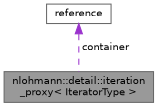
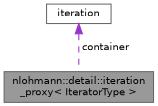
(79, 14) -> (79, 14)
